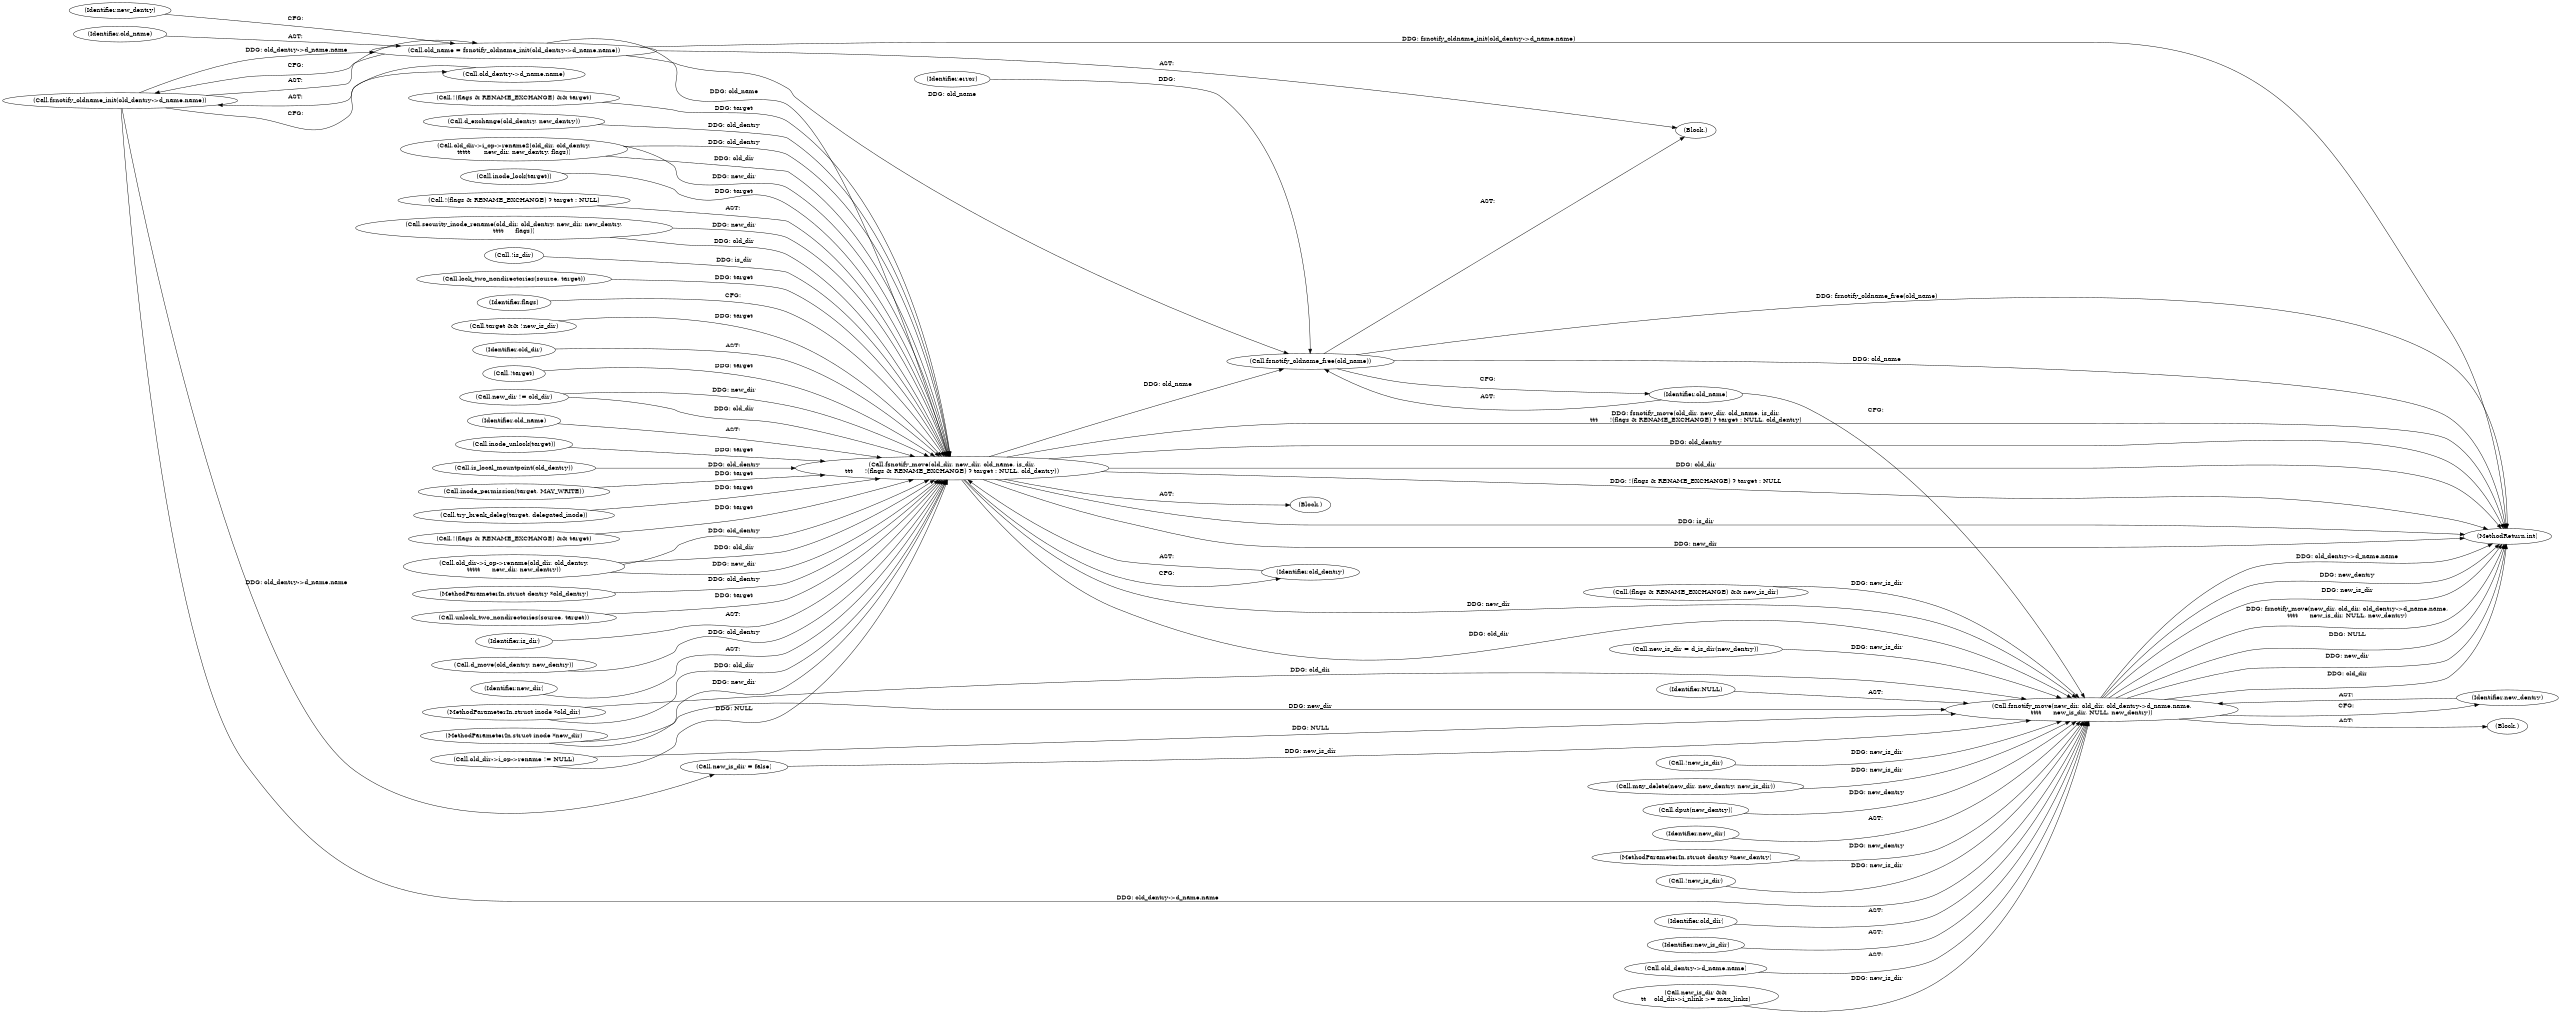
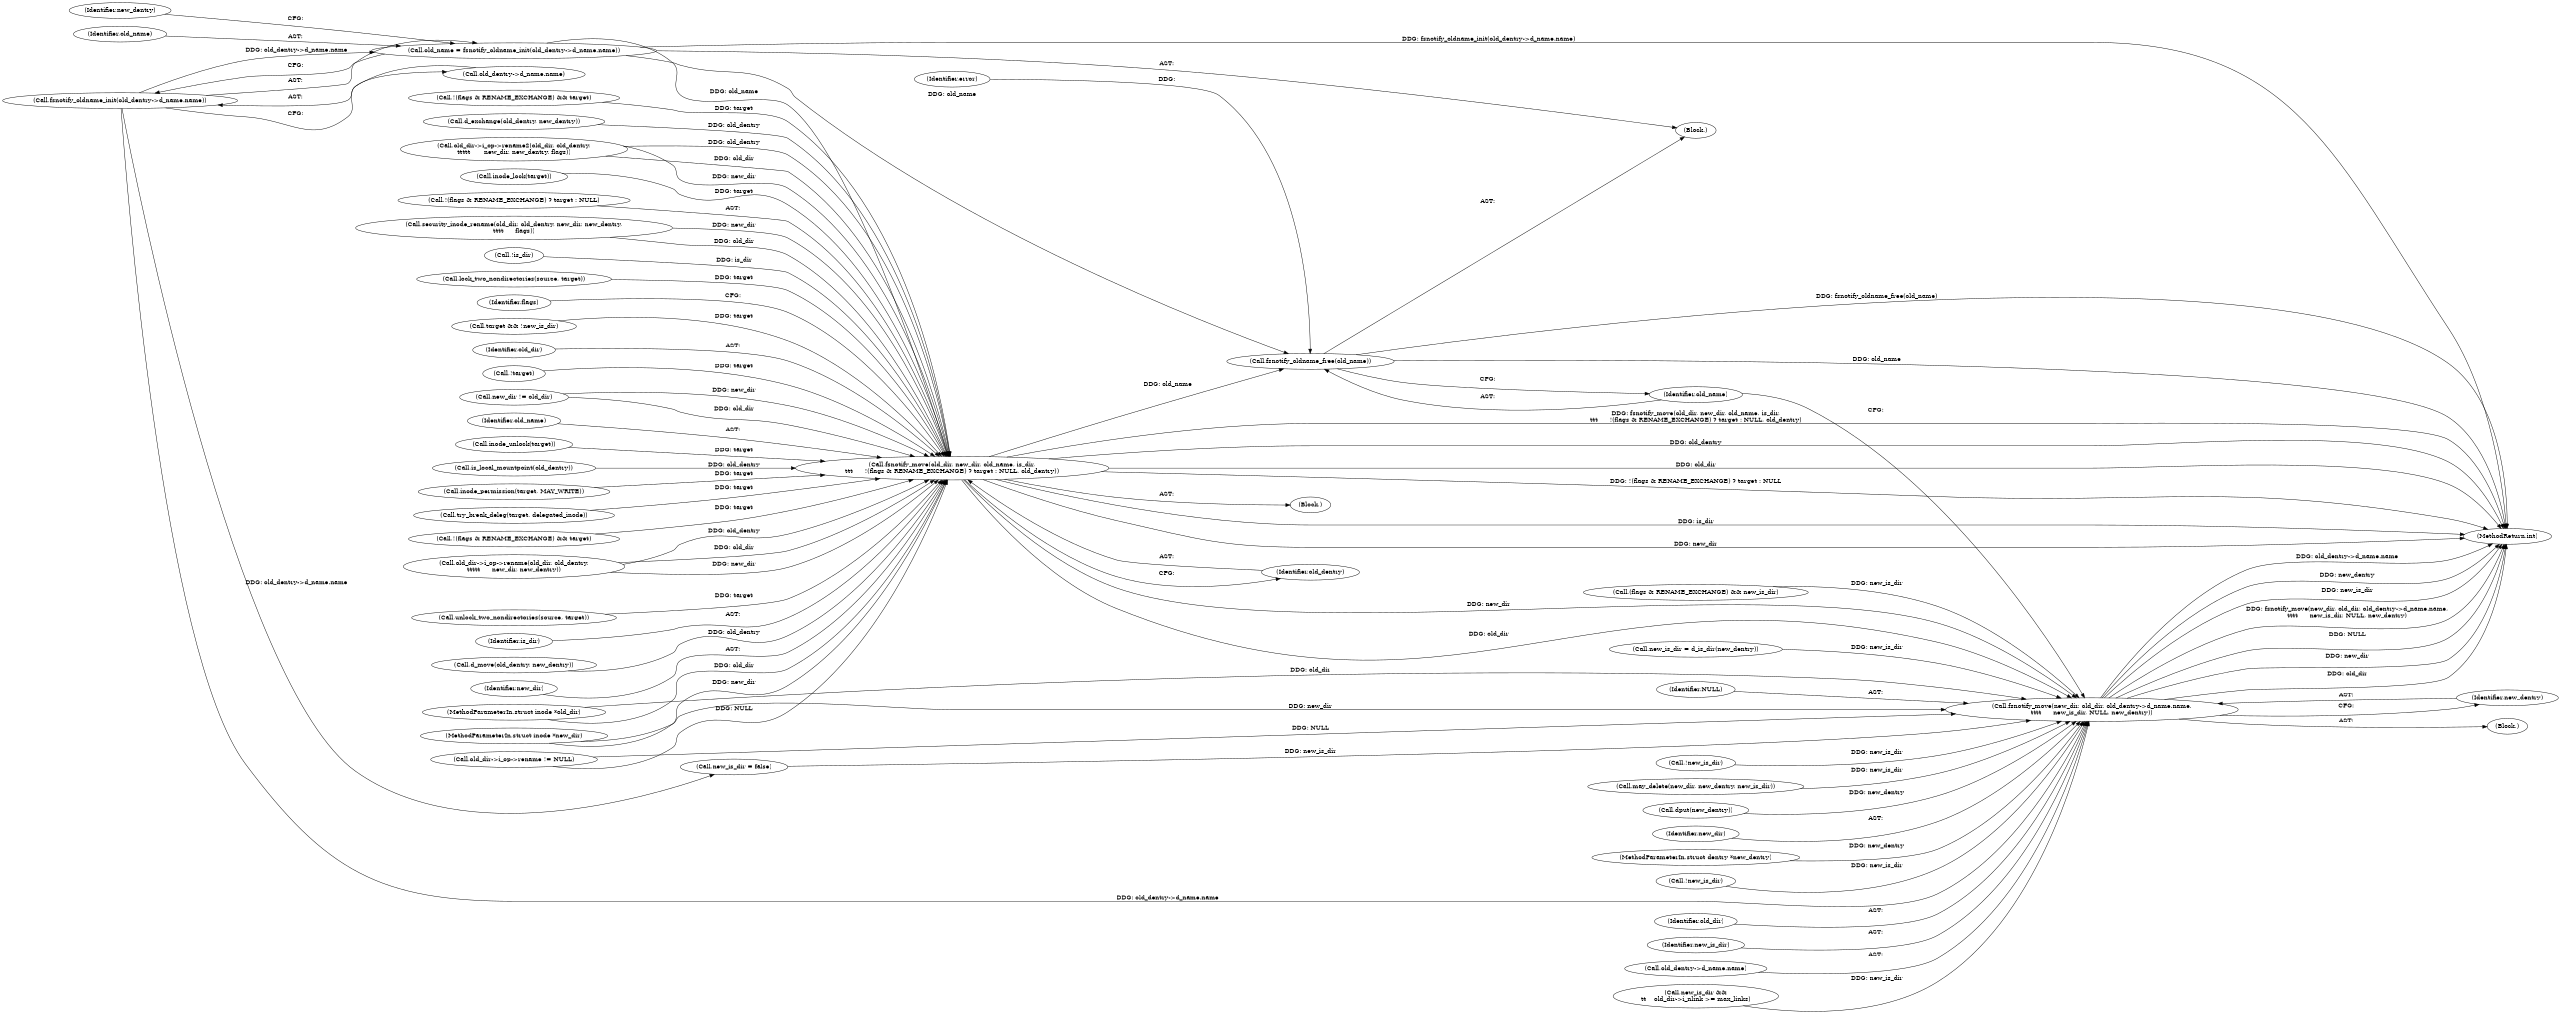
(514, 594) -> none
